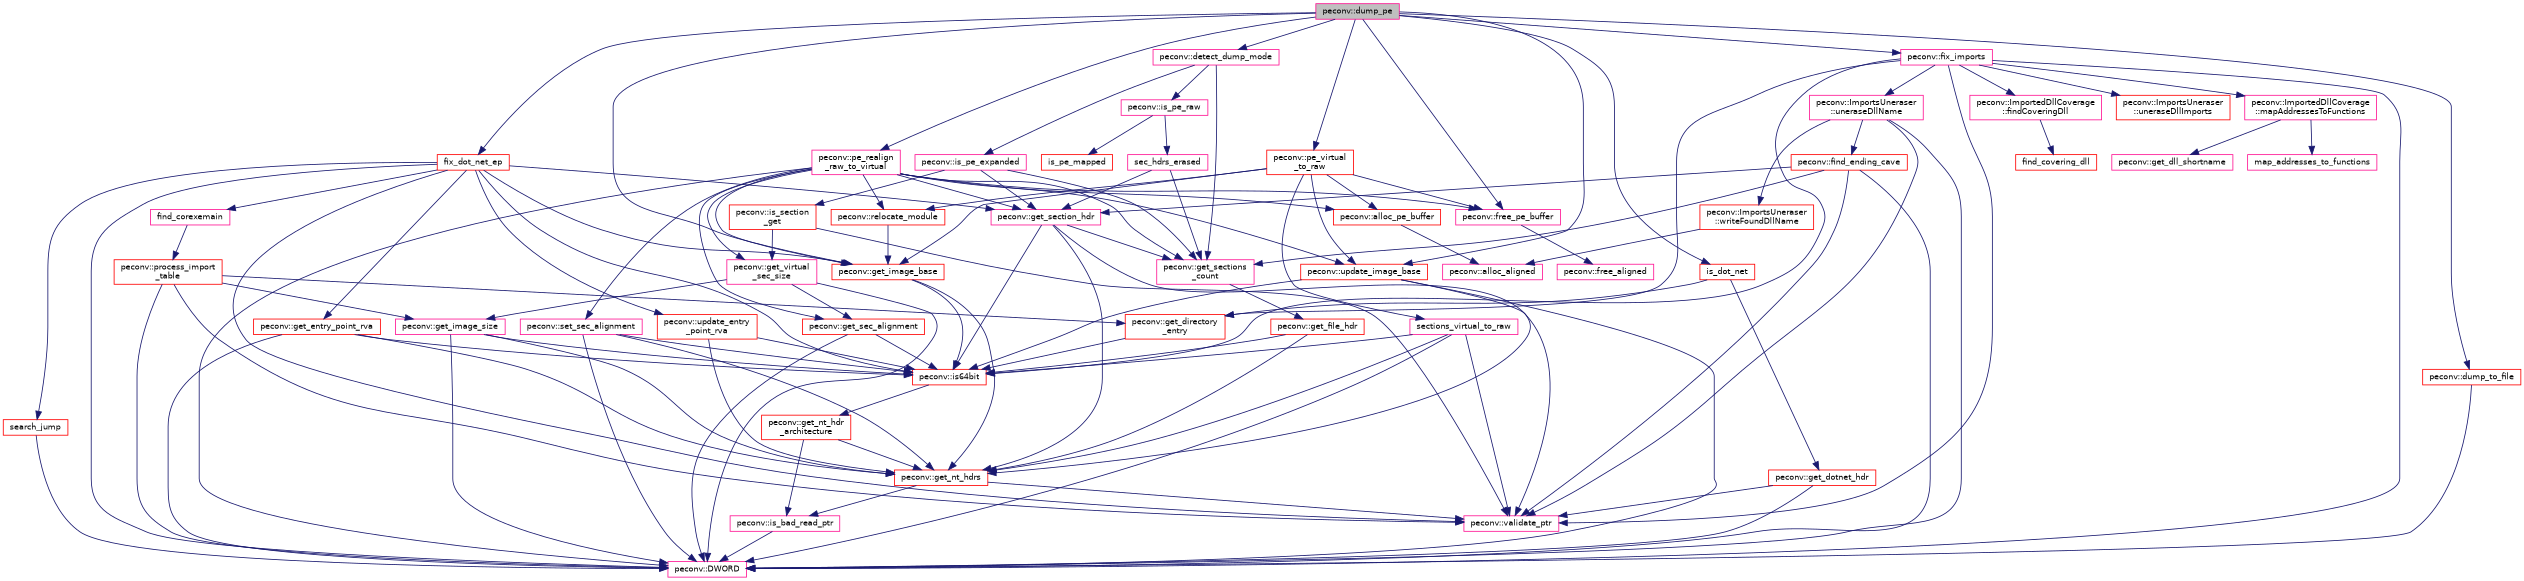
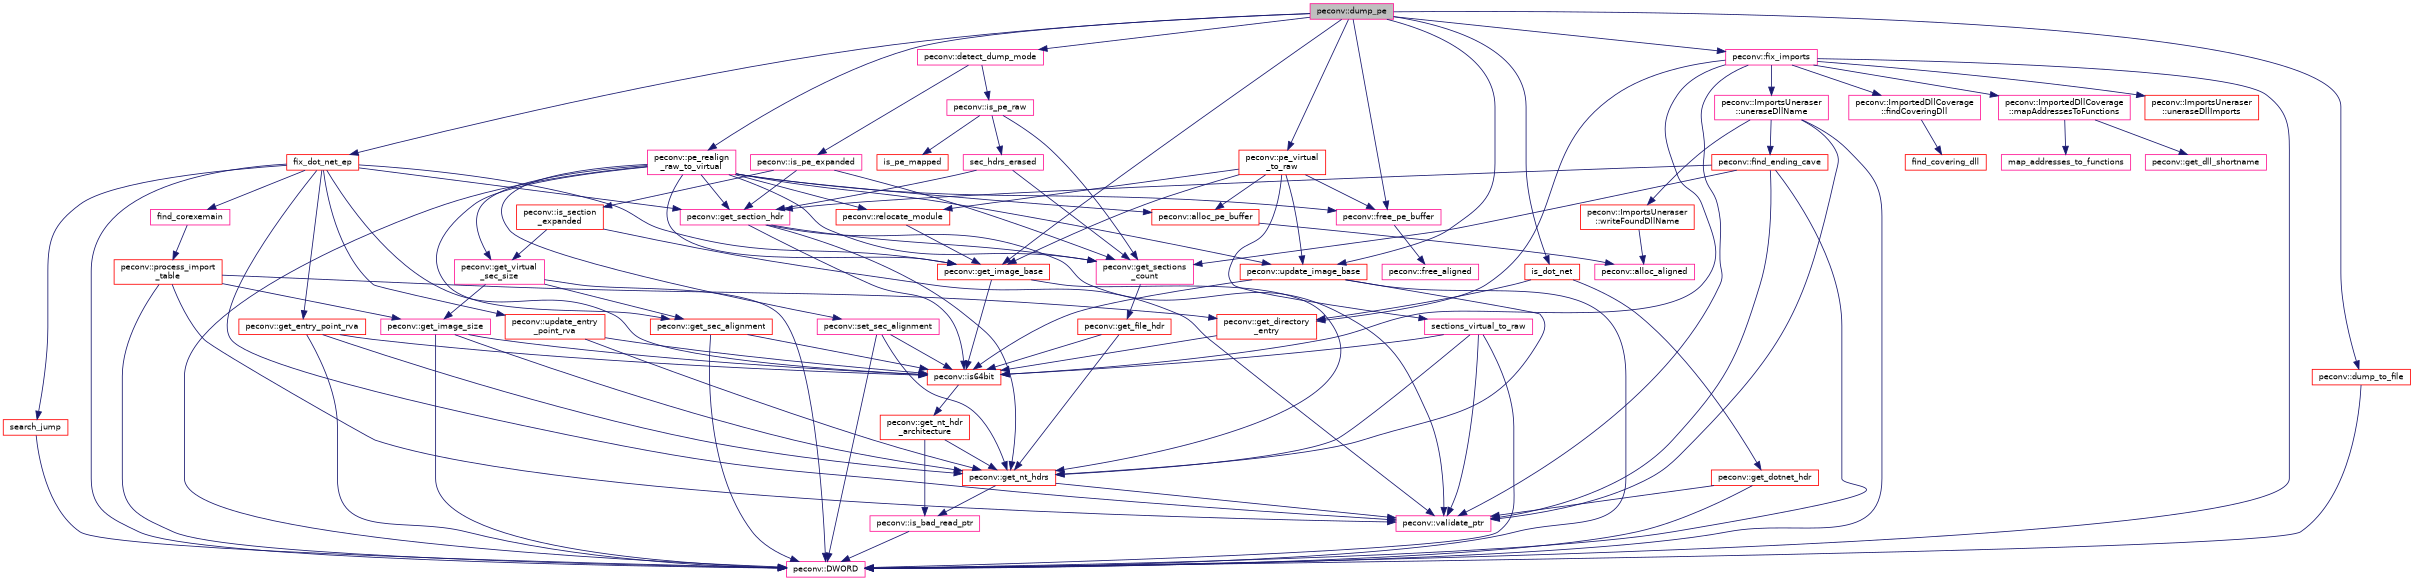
(1216, 158) -> (1076, 176)
(773, 217) -> (560, 217)
